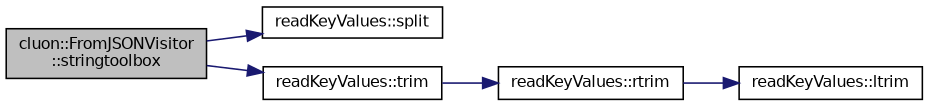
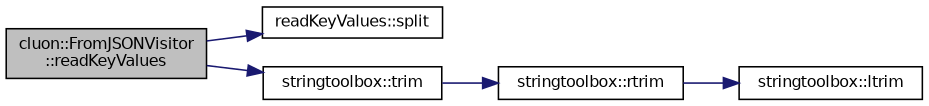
(106, 54) -> (106, 54)
(352, 83) -> (352, 83)
(591, 83) -> (591, 83)
(831, 83) -> (831, 83)
